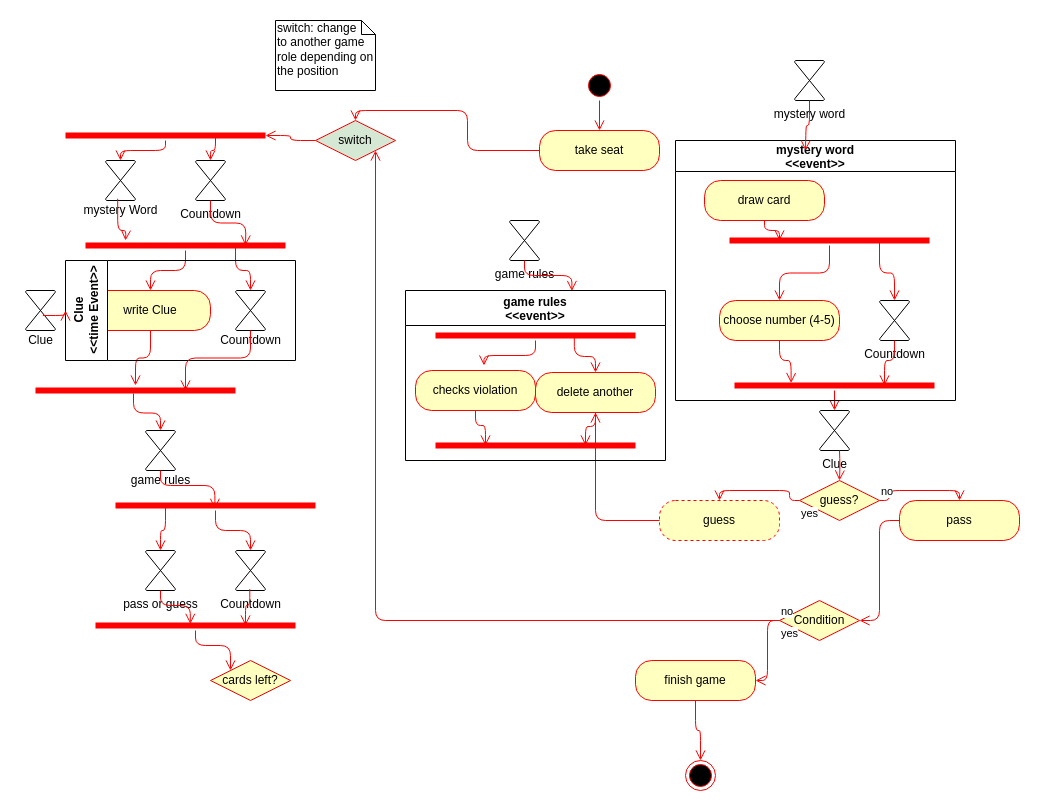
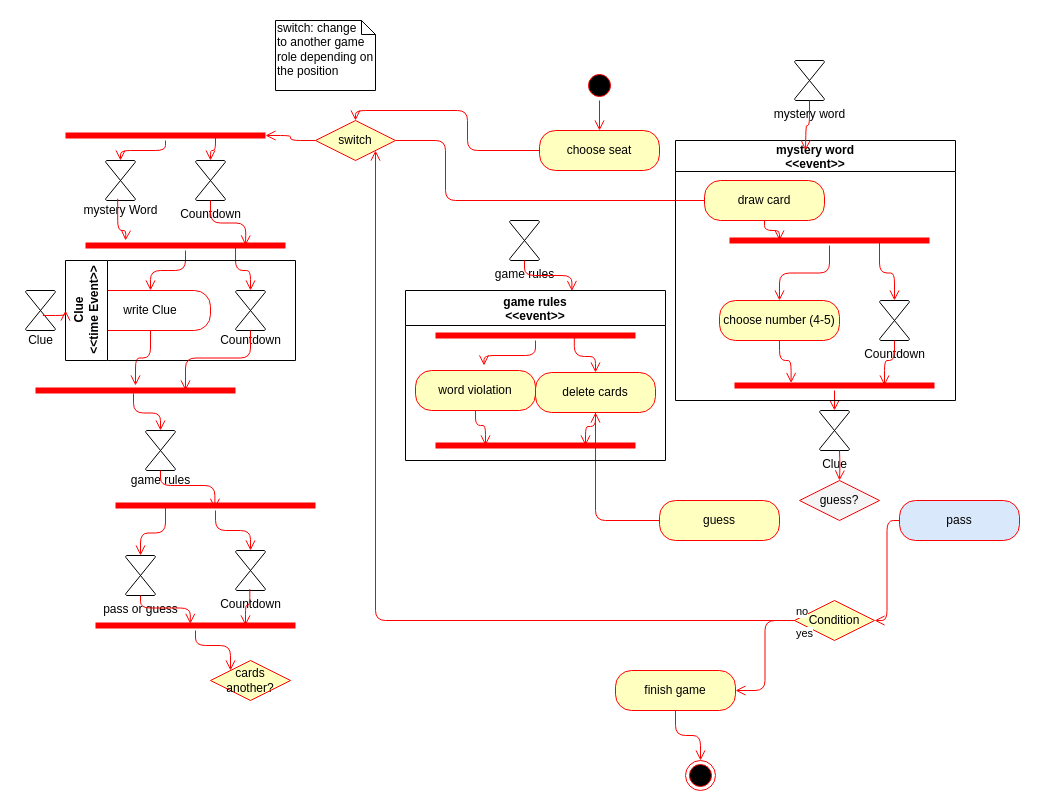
(356, 141) -> (356, 141)
(600, 151) -> (600, 151)
none -> (530, 201)
(151, 311) -> (151, 311)
(476, 391) -> (476, 391)
(596, 393) -> (596, 393)
(762, 491) -> none
(918, 491) -> none
(840, 501) -> (840, 501)
(720, 521) -> (720, 521)
(960, 521) -> (960, 521)
(161, 571) -> (141, 576)
(820, 621) -> (835, 621)
(251, 681) -> (251, 681)
(696, 681) -> (676, 691)
